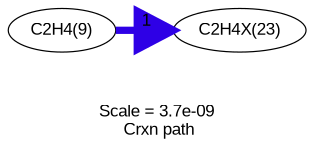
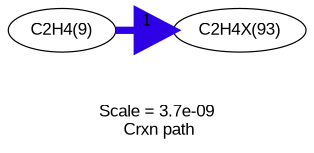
(240, 30) -> (240, 30)
